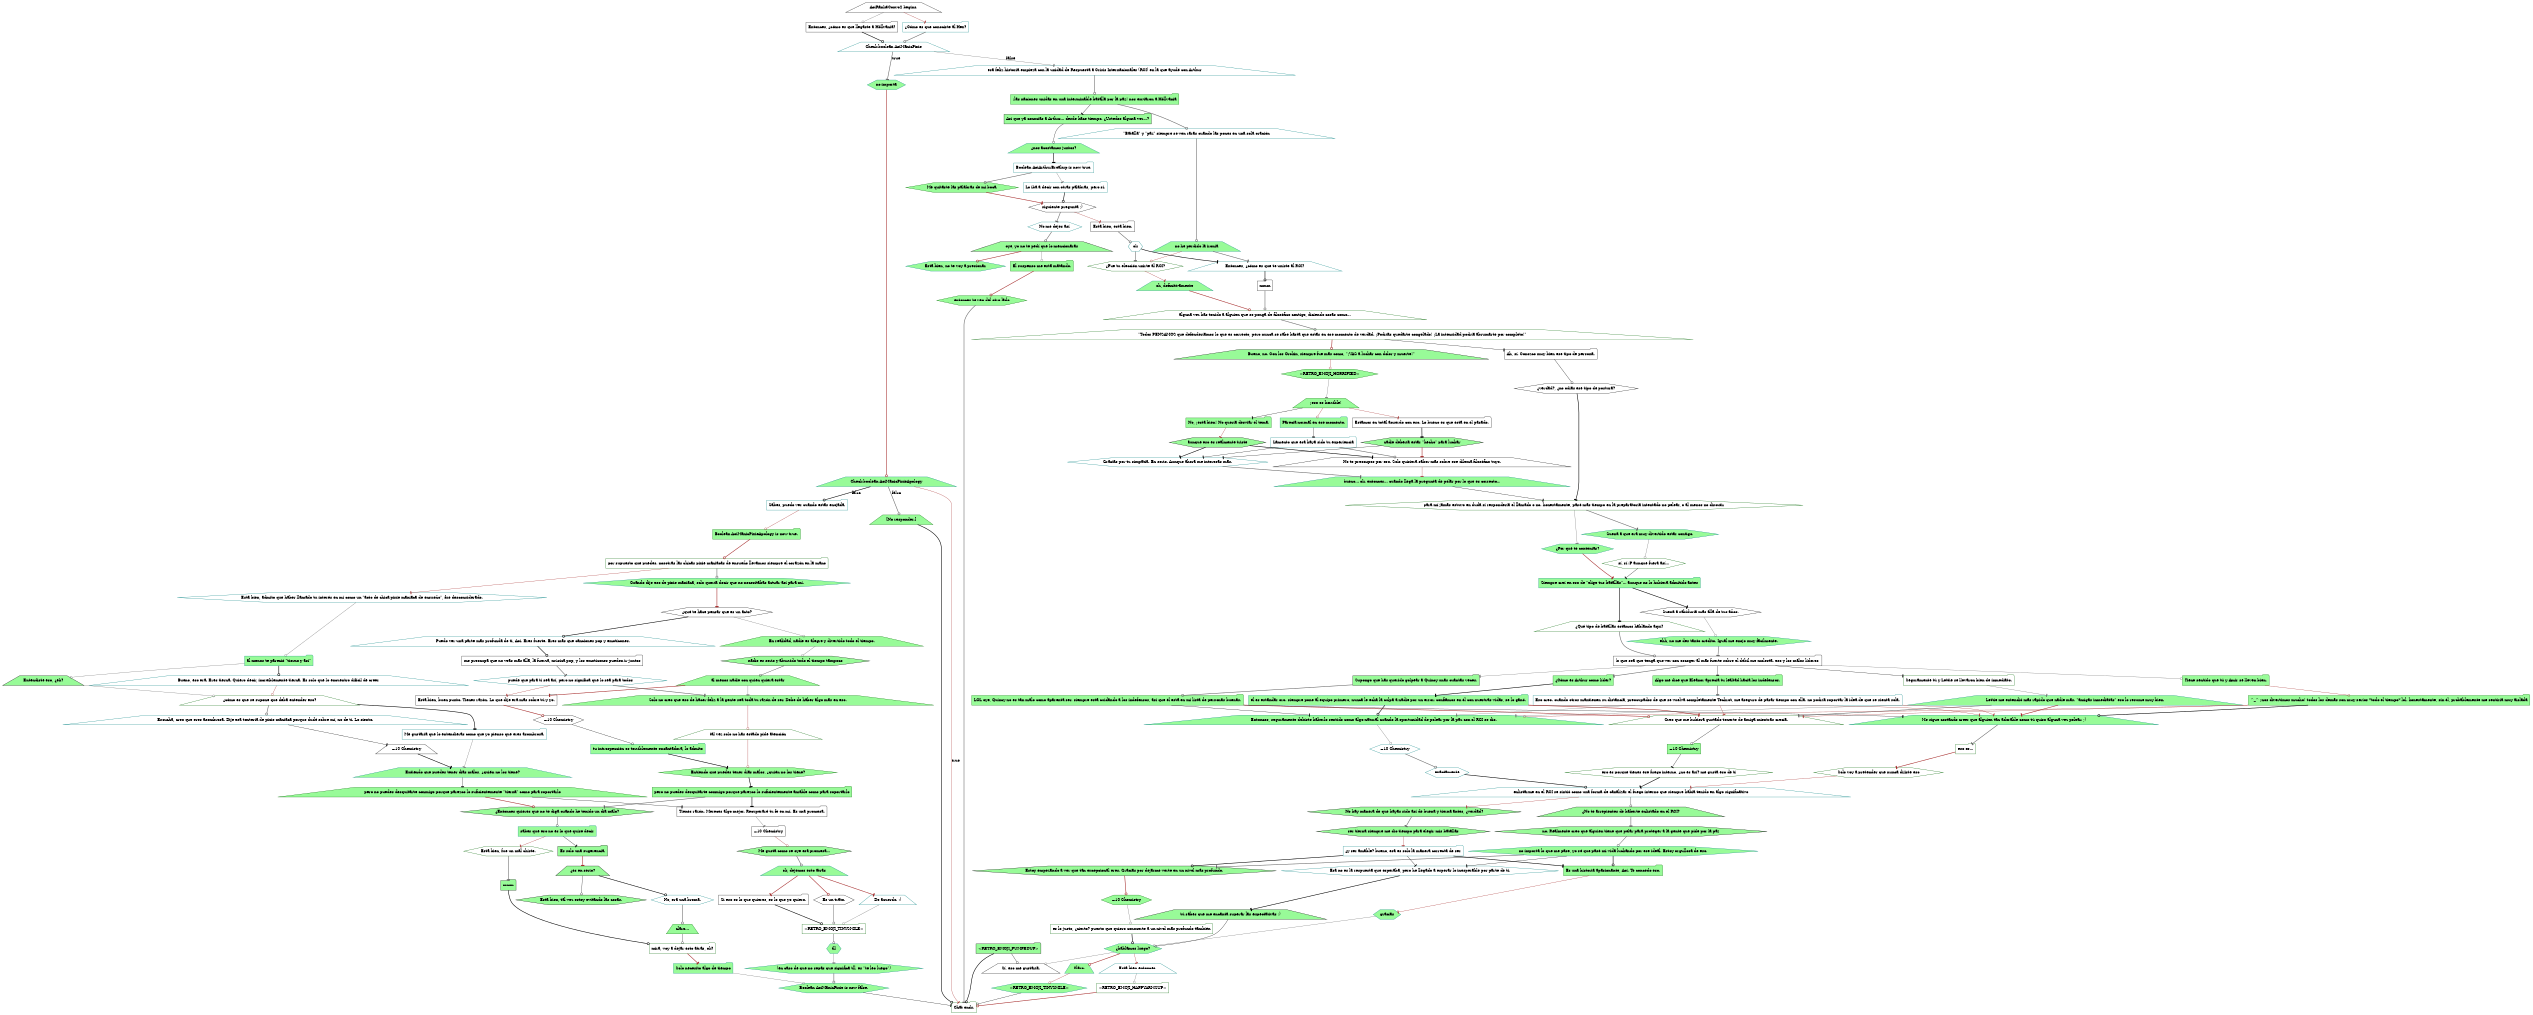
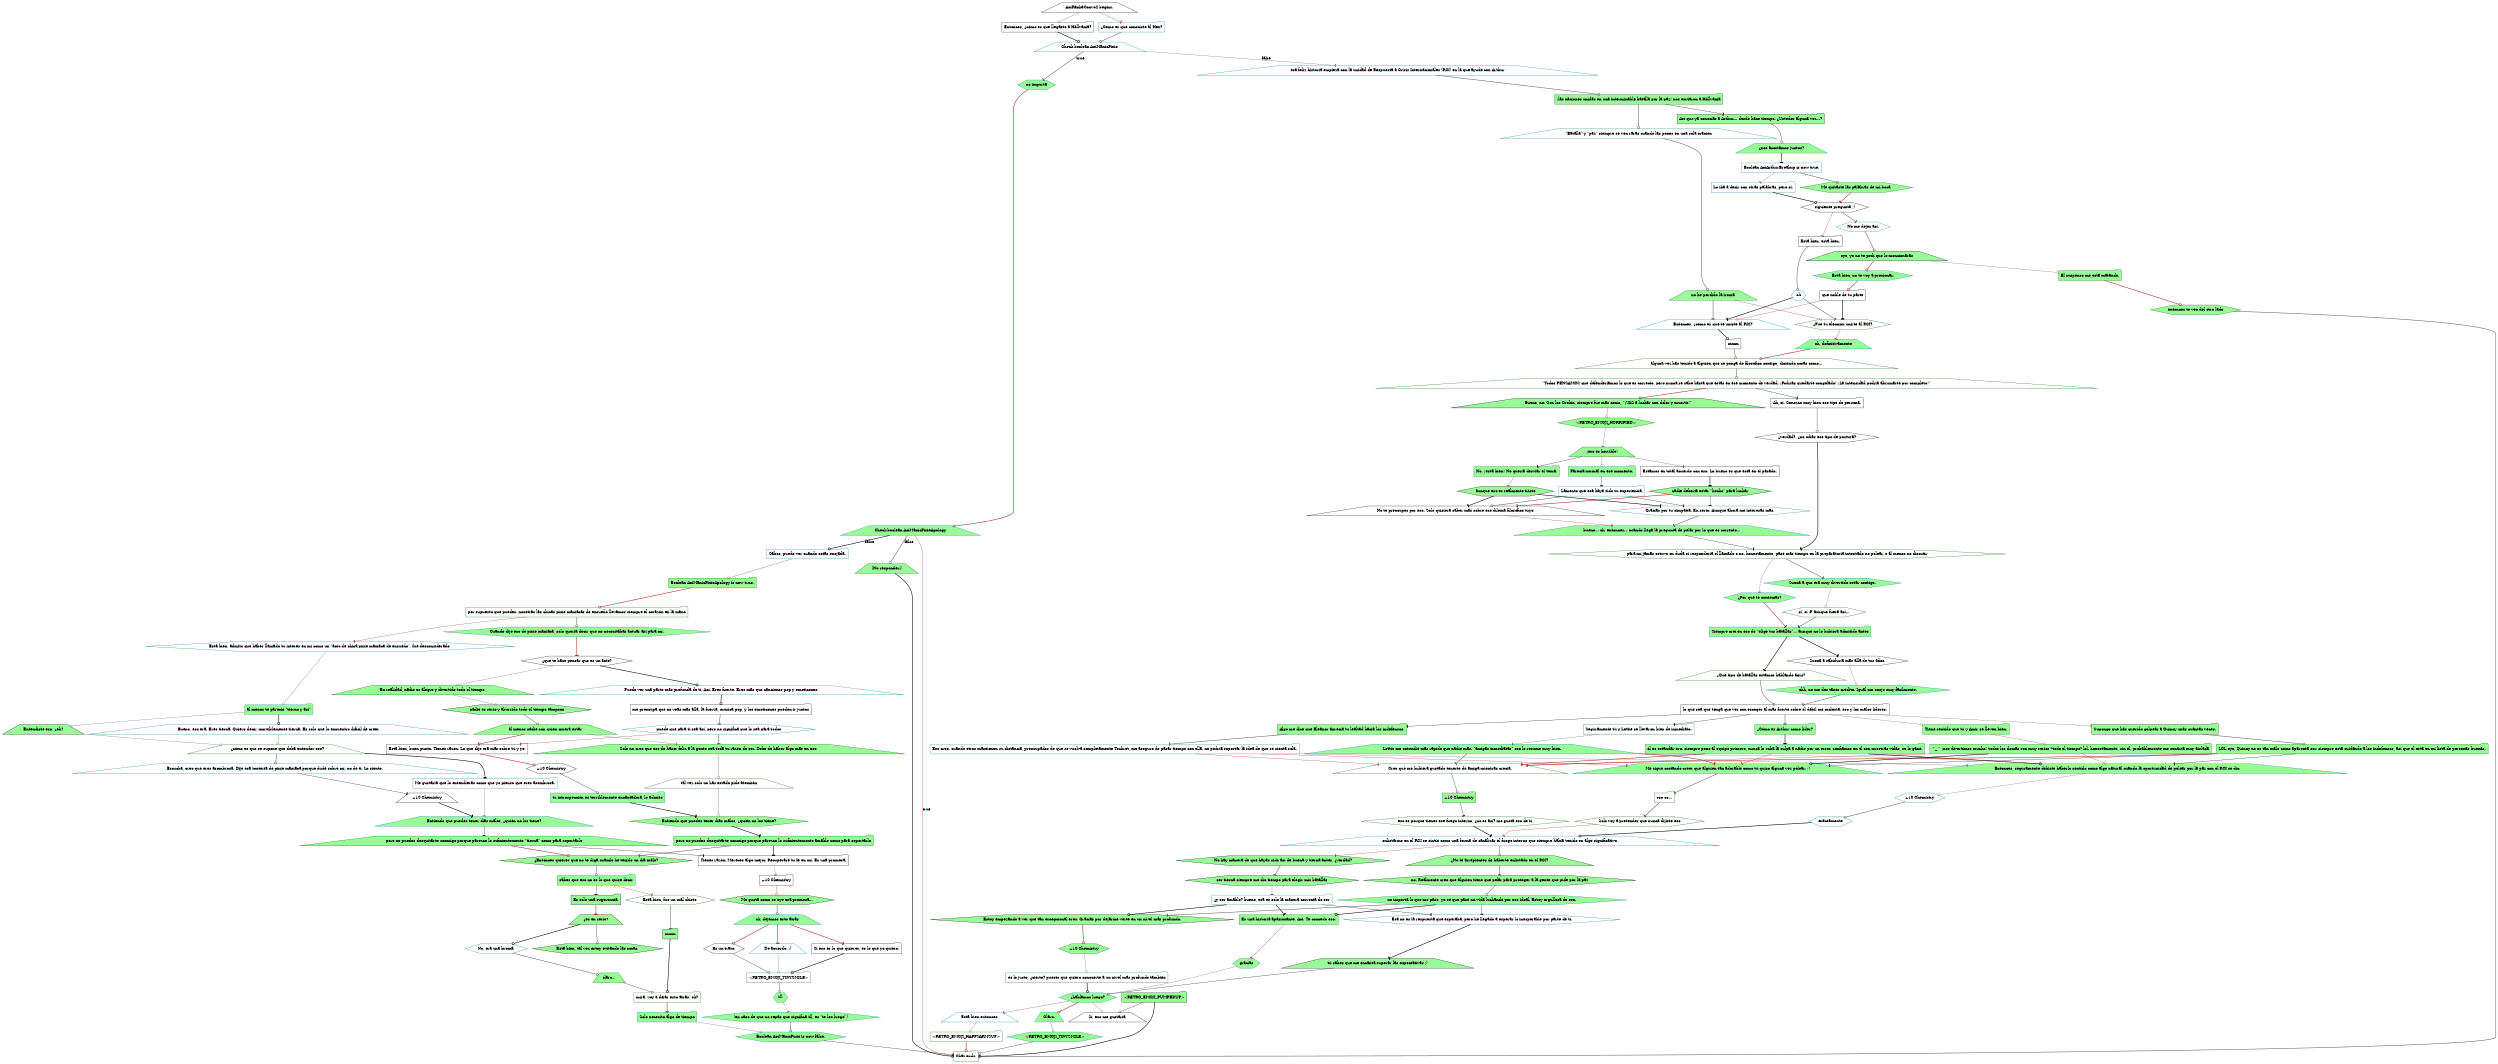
(1197, 247) -> (1713, 295)
none -> (1843, 295)
